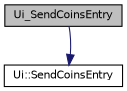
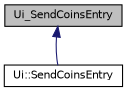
(71, 40) -> (56, 51)
